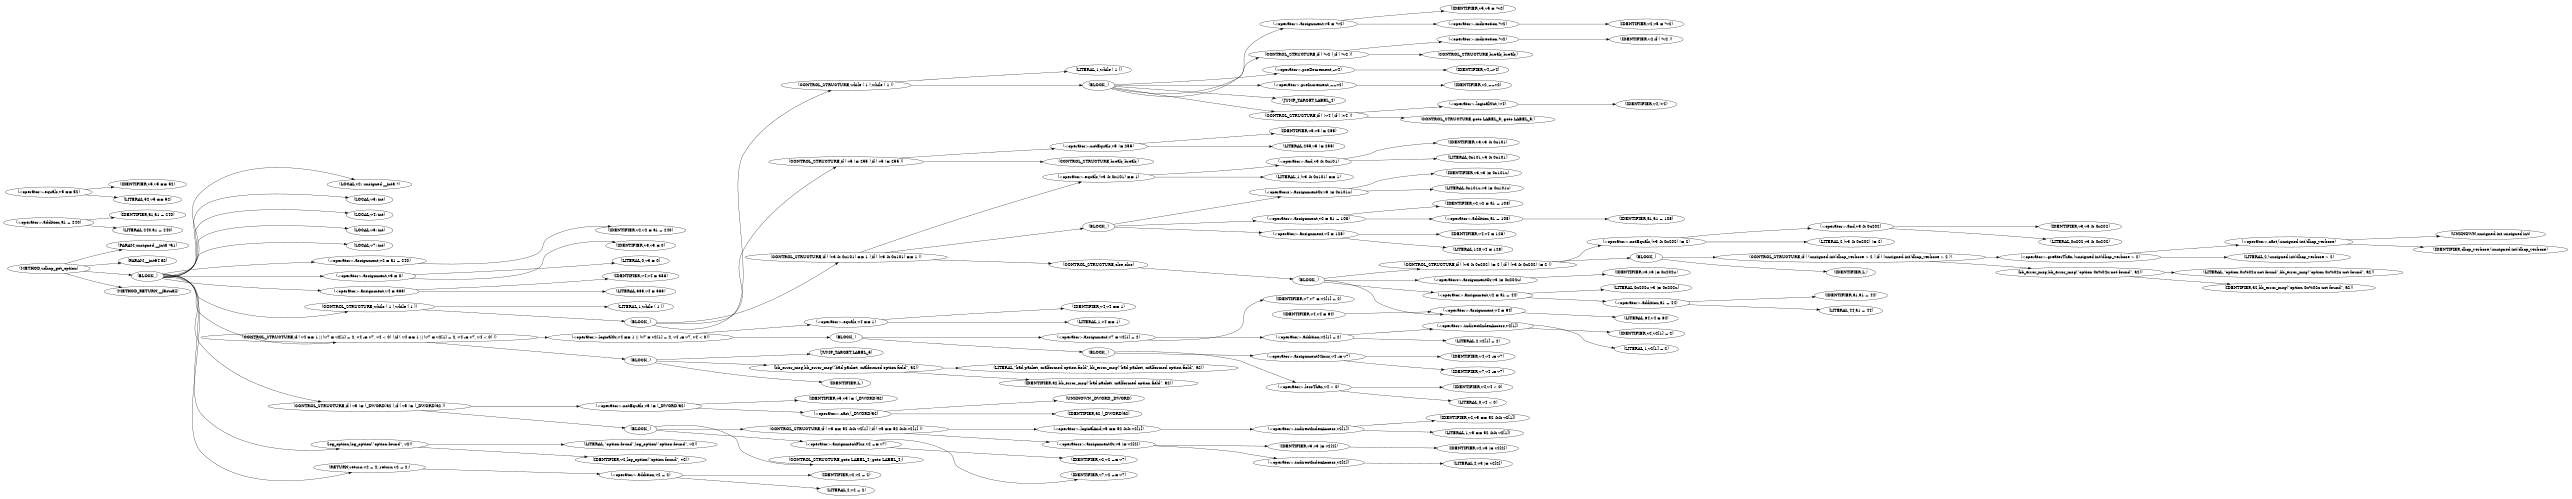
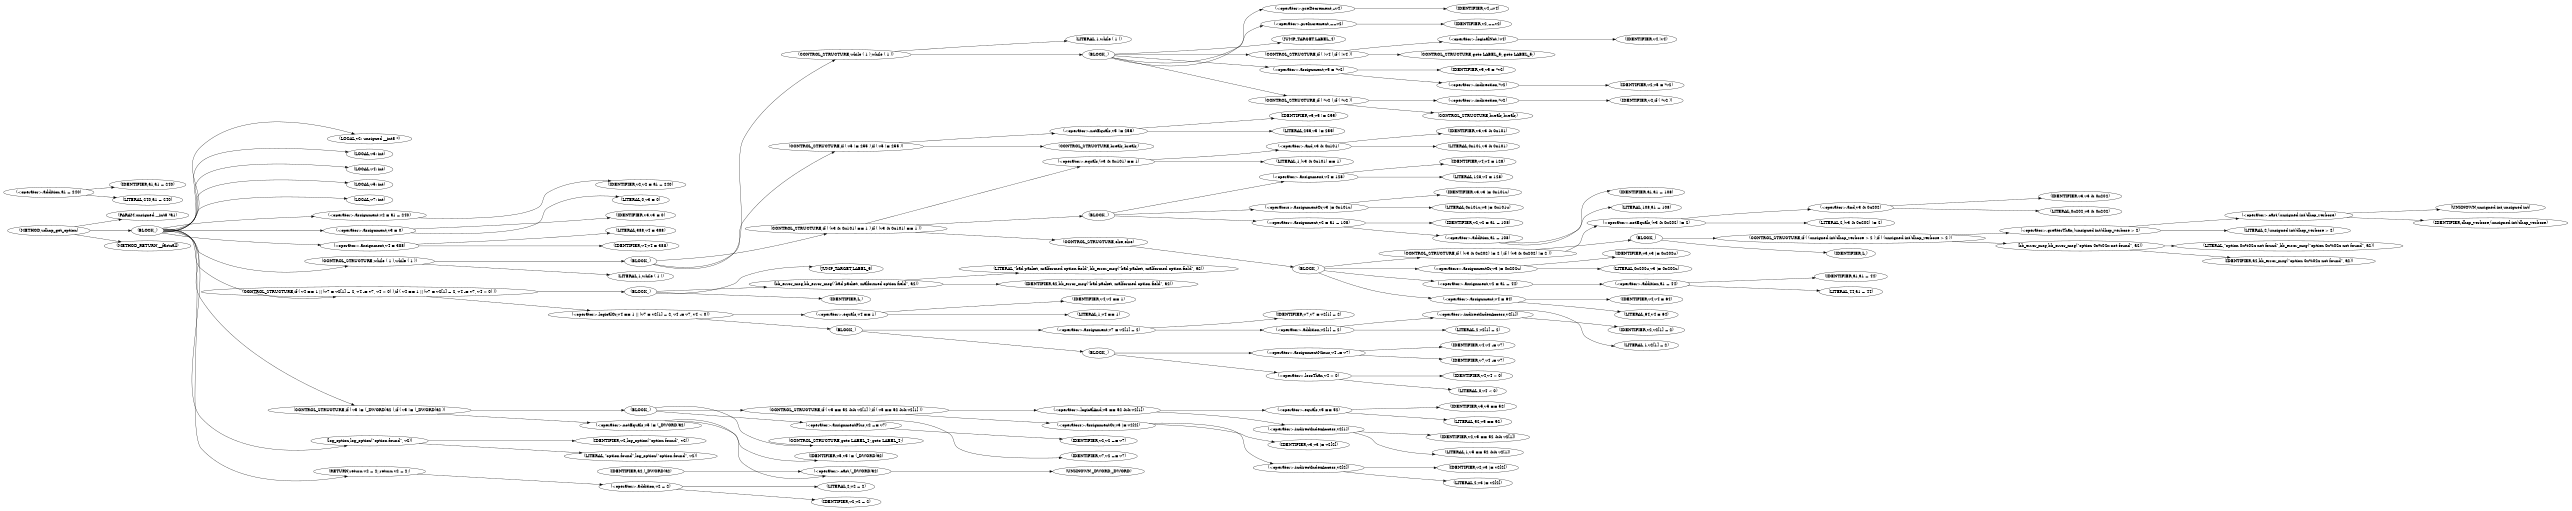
none -> (1646, 208)
(148, 261) -> none
(1564, 292) -> (1568, 269)
(1386, 313) -> (1566, 299)
none -> (1211, 410)
(972, 414) -> (741, 471)
(1392, 448) -> (1399, 468)
